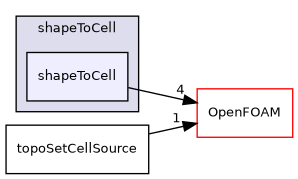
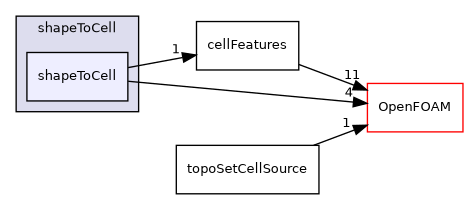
none -> (248, 46)
